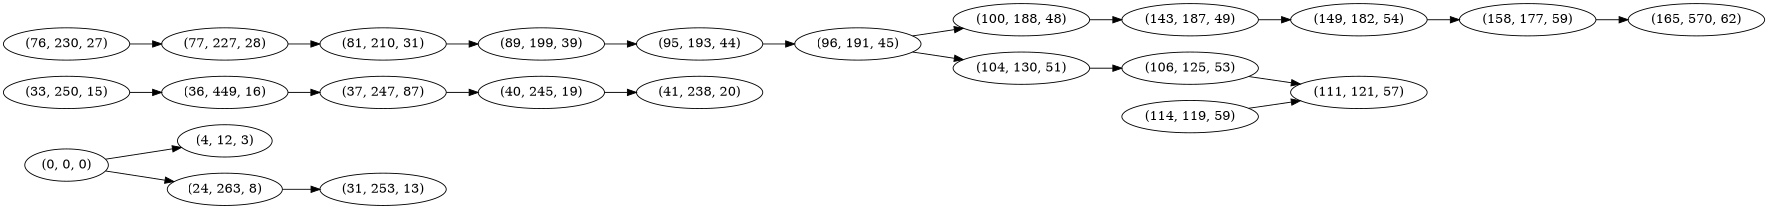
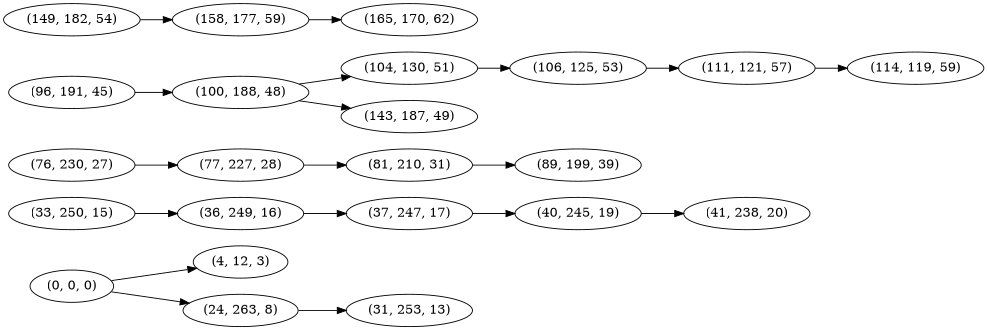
(1270, 20) -> none
(1696, 20) -> (409, 20)
(700, 44) -> none
(933, 55) -> (320, 81)
(225, 92) -> (241, 214)
(383, 92) -> (409, 214)
(1270, 105) -> (827, 68)
